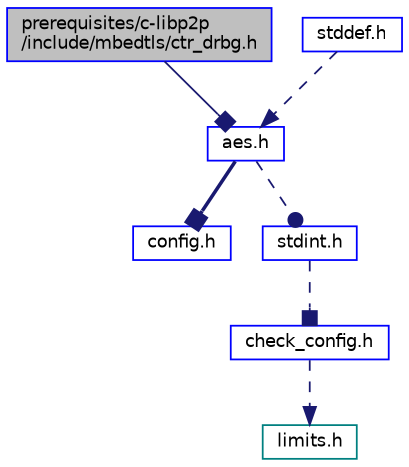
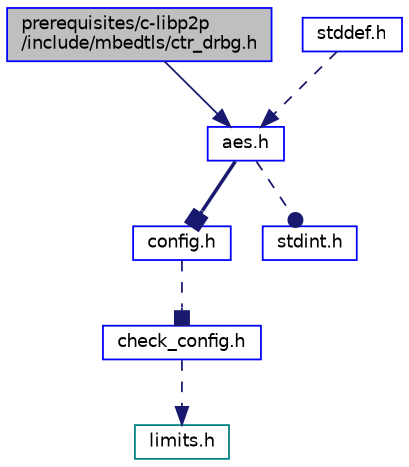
(191, 88) -> (191, 88)
(310, 284) -> (182, 284)
